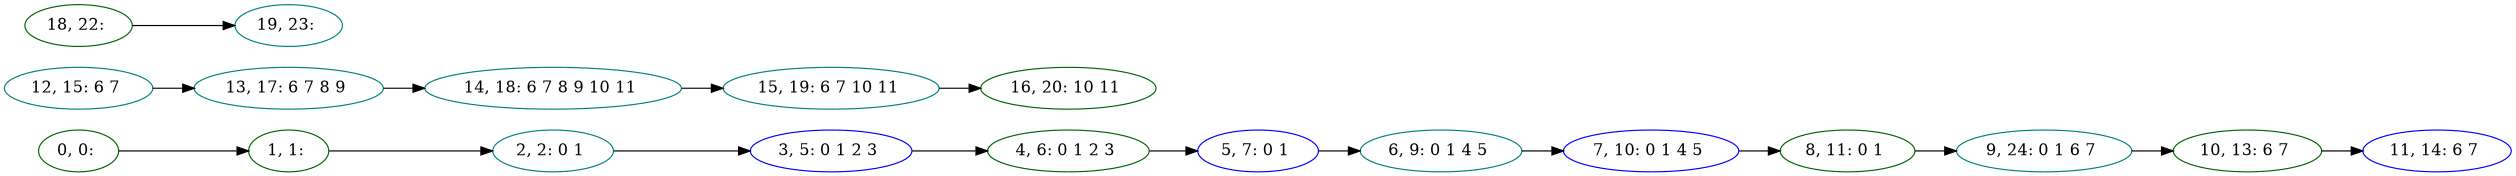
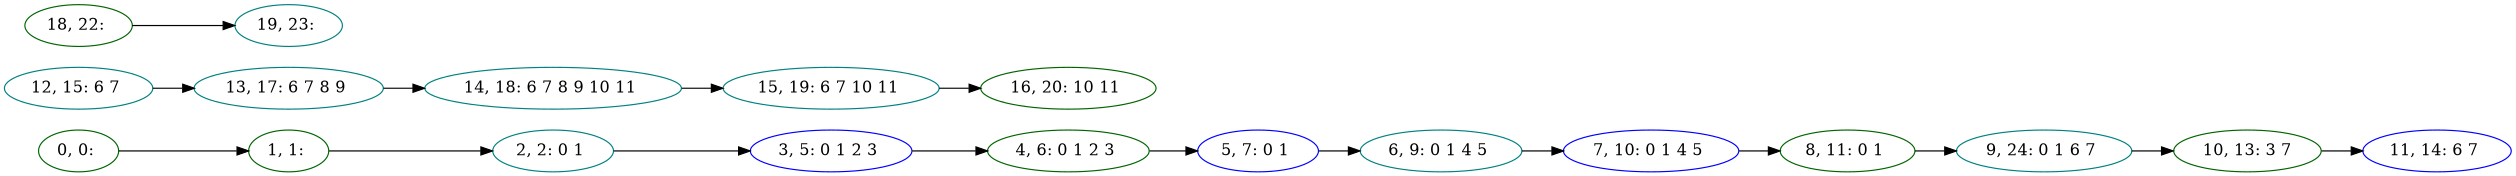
(2247, 151) -> (2247, 151)
